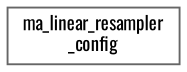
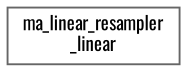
(94, 36) -> (94, 36)
